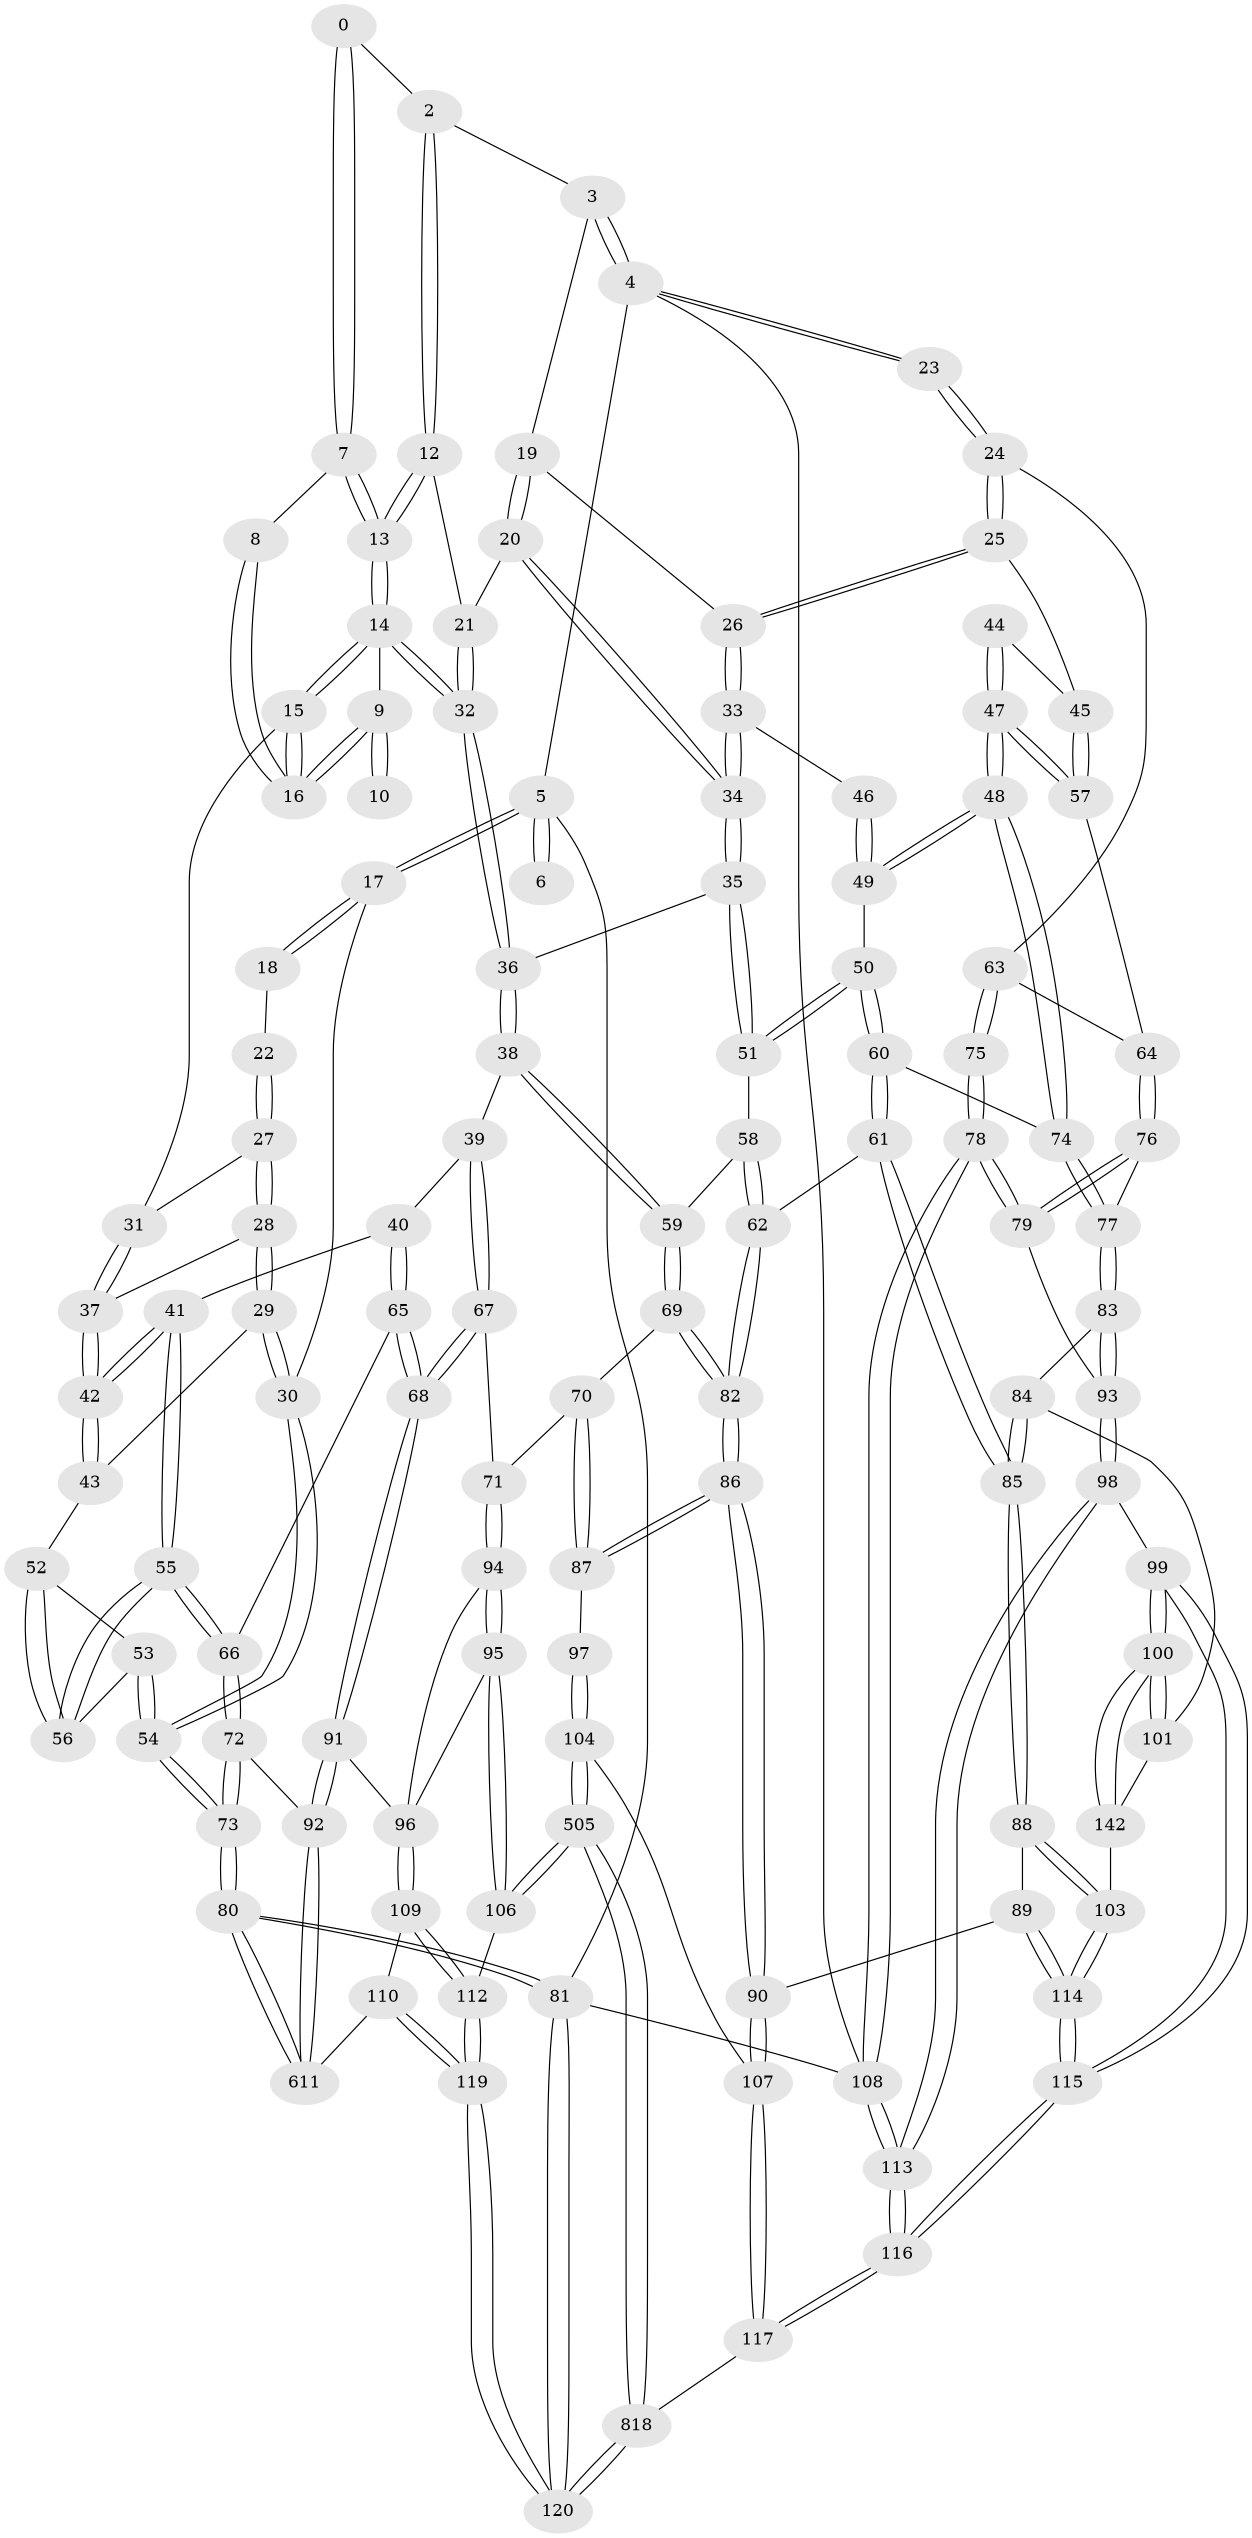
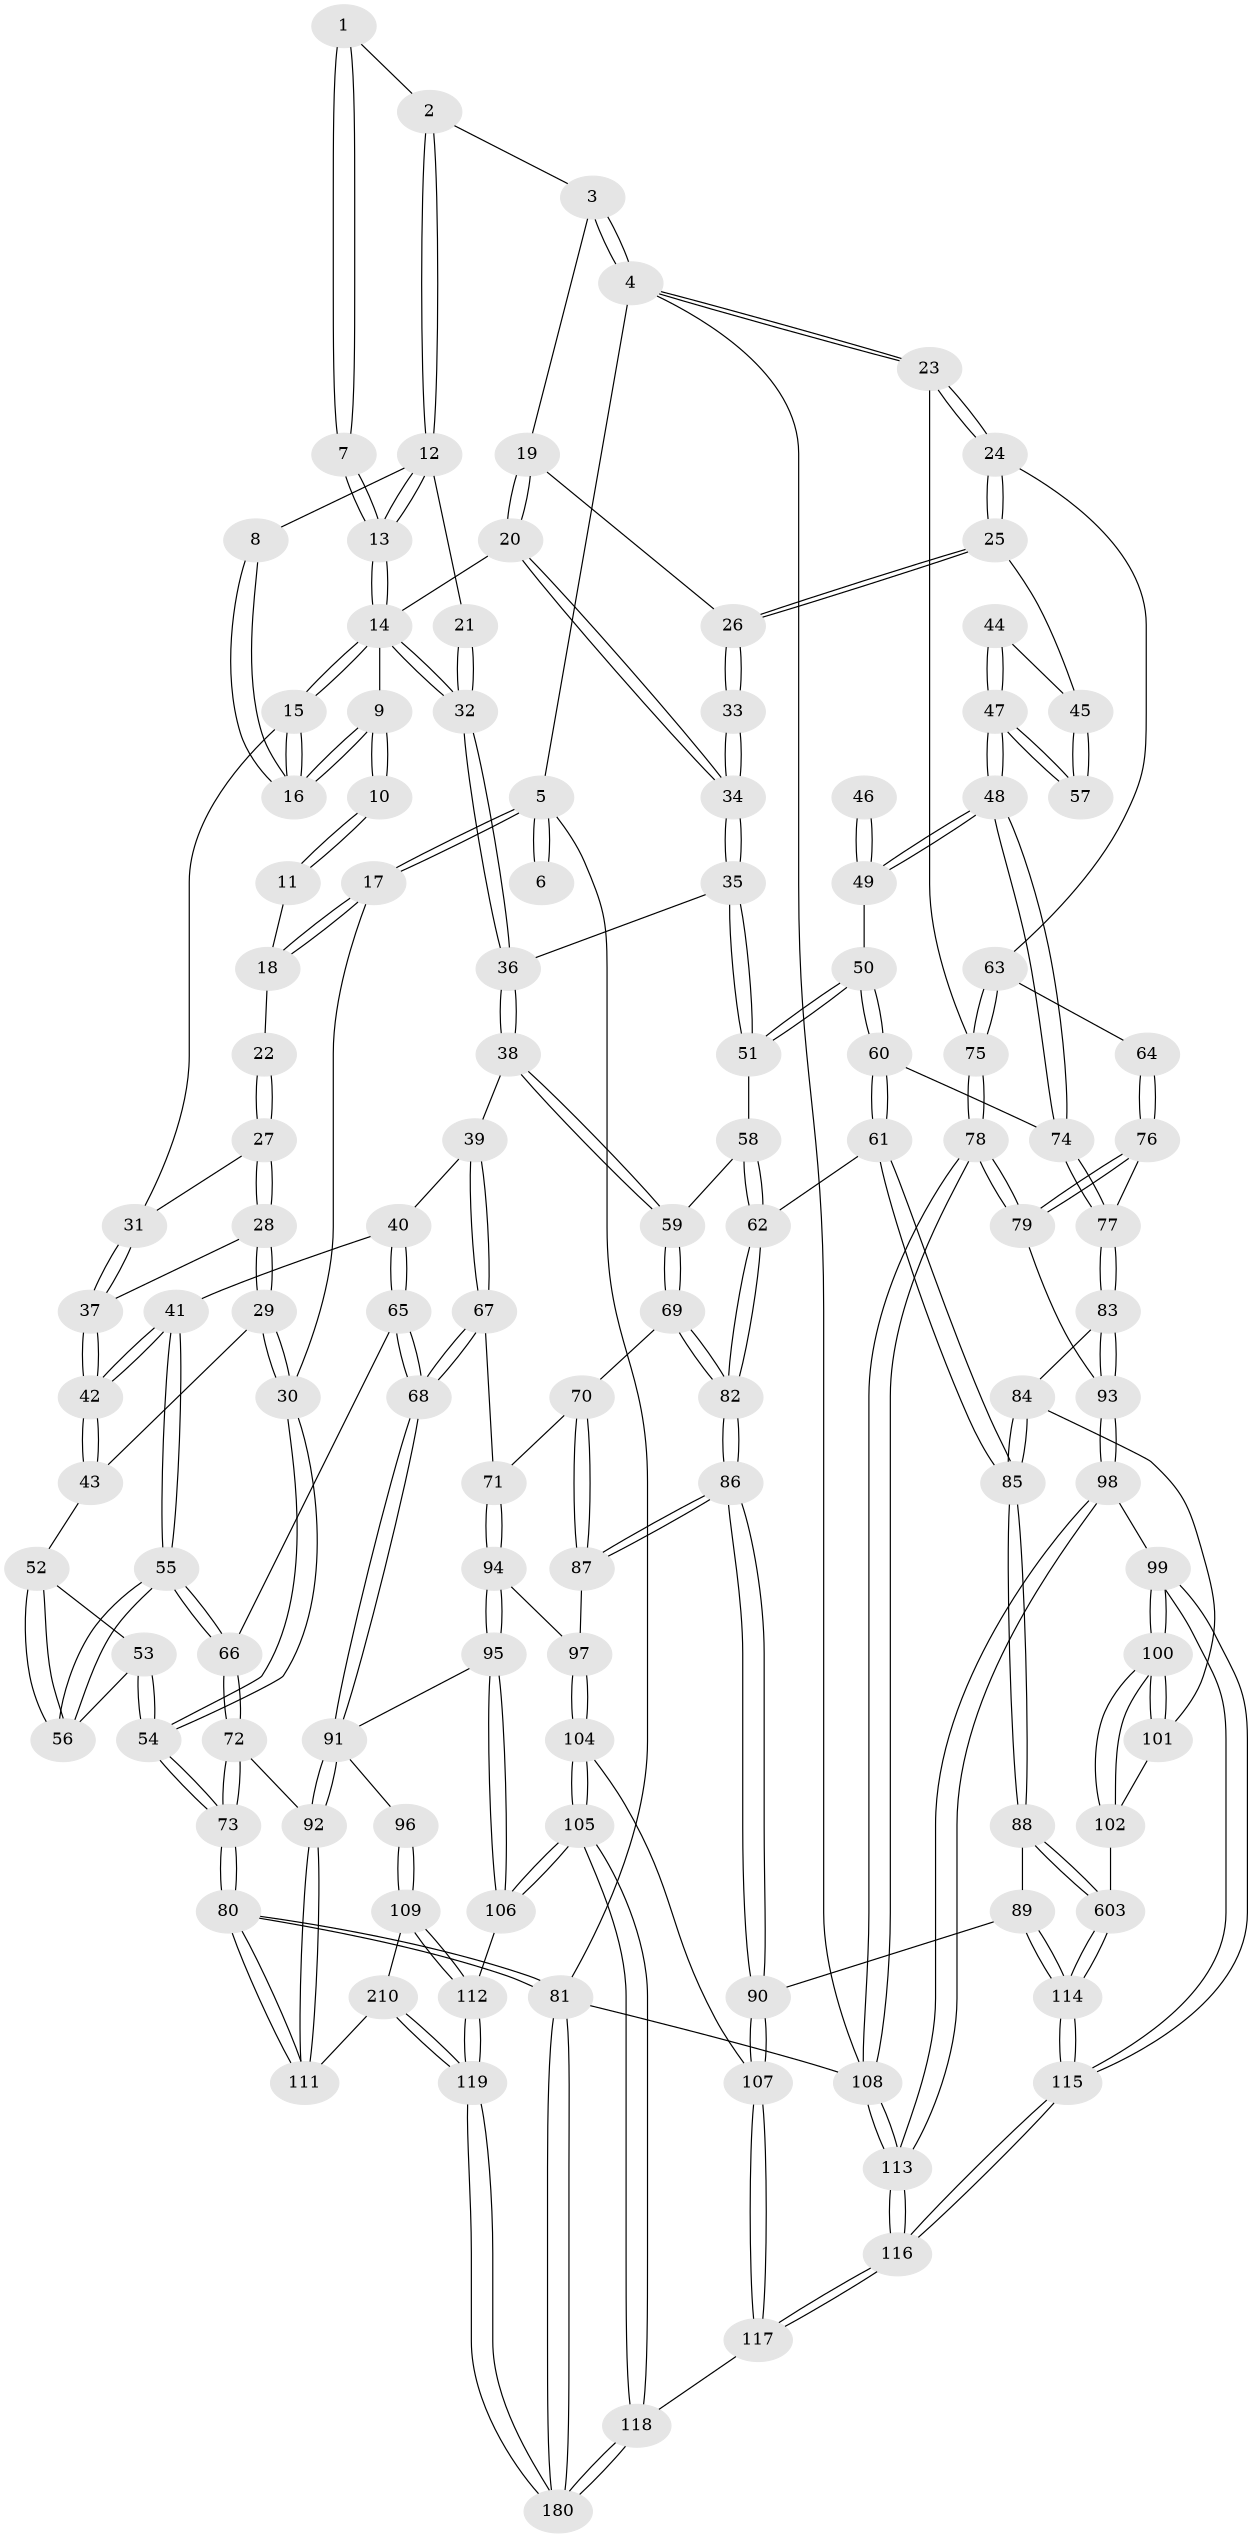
(344, 26) -> (344, 26)
(300, 498) -> (343, 498)
(488, 583) -> (445, 583)
none -> (930, 715)
(790, 749) -> none
none -> (288, 883)
(1115, 926) -> none
(431, 1692) -> (537, 1612)
(450, 1740) -> (414, 1697)
(580, 1826) -> (580, 1826)
(1111, 1826) -> (1111, 1826)
(1111, 1912) -> (1111, 1912)
(383, 1997) -> (383, 1997)
(305, 2083) -> (305, 2083)
(637, 2426) -> (637, 2426)
(558, 2511) -> (558, 2511)
